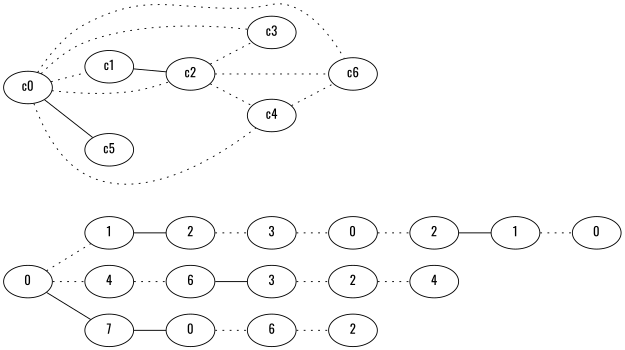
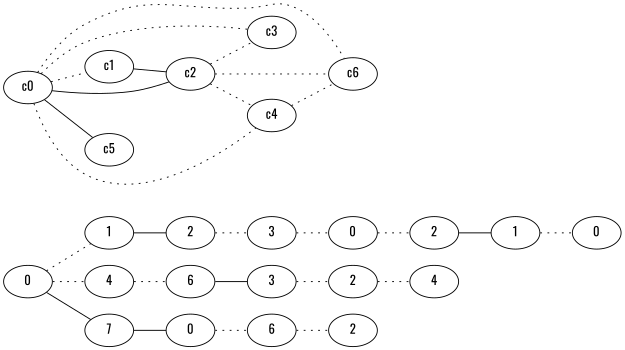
(111, 93) -> (111, 93)
